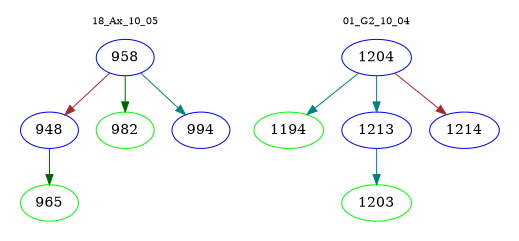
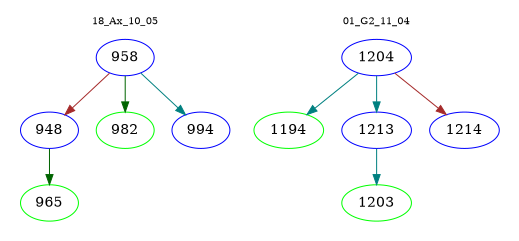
(377, 22) -> (377, 22)
